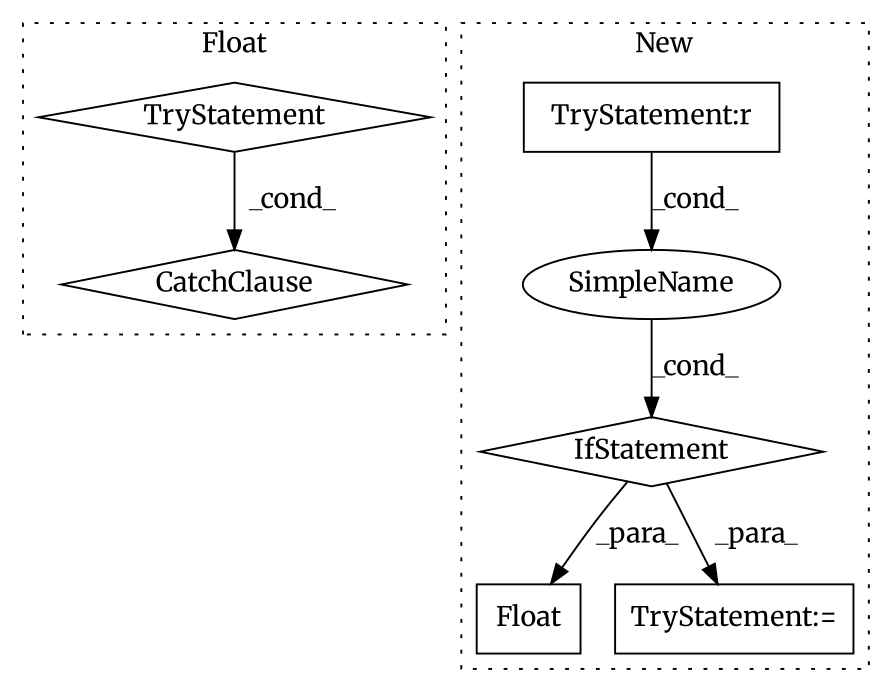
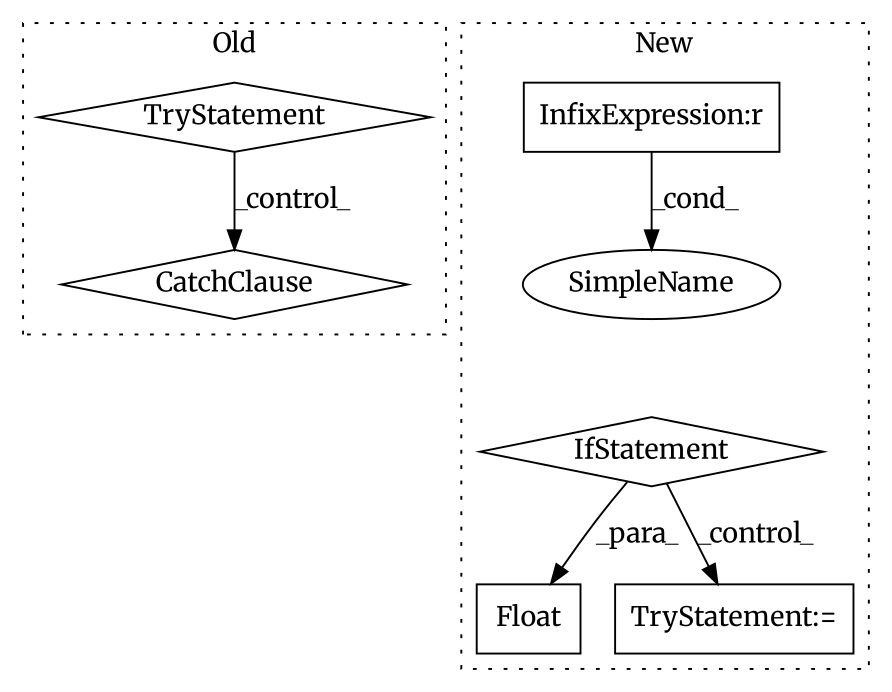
(235, 45) -> (235, 45)
(652, 117) -> (652, 117)
(293, 201) -> (293, 201)
(652, 358) -> none
(756, 535) -> (756, 535)
